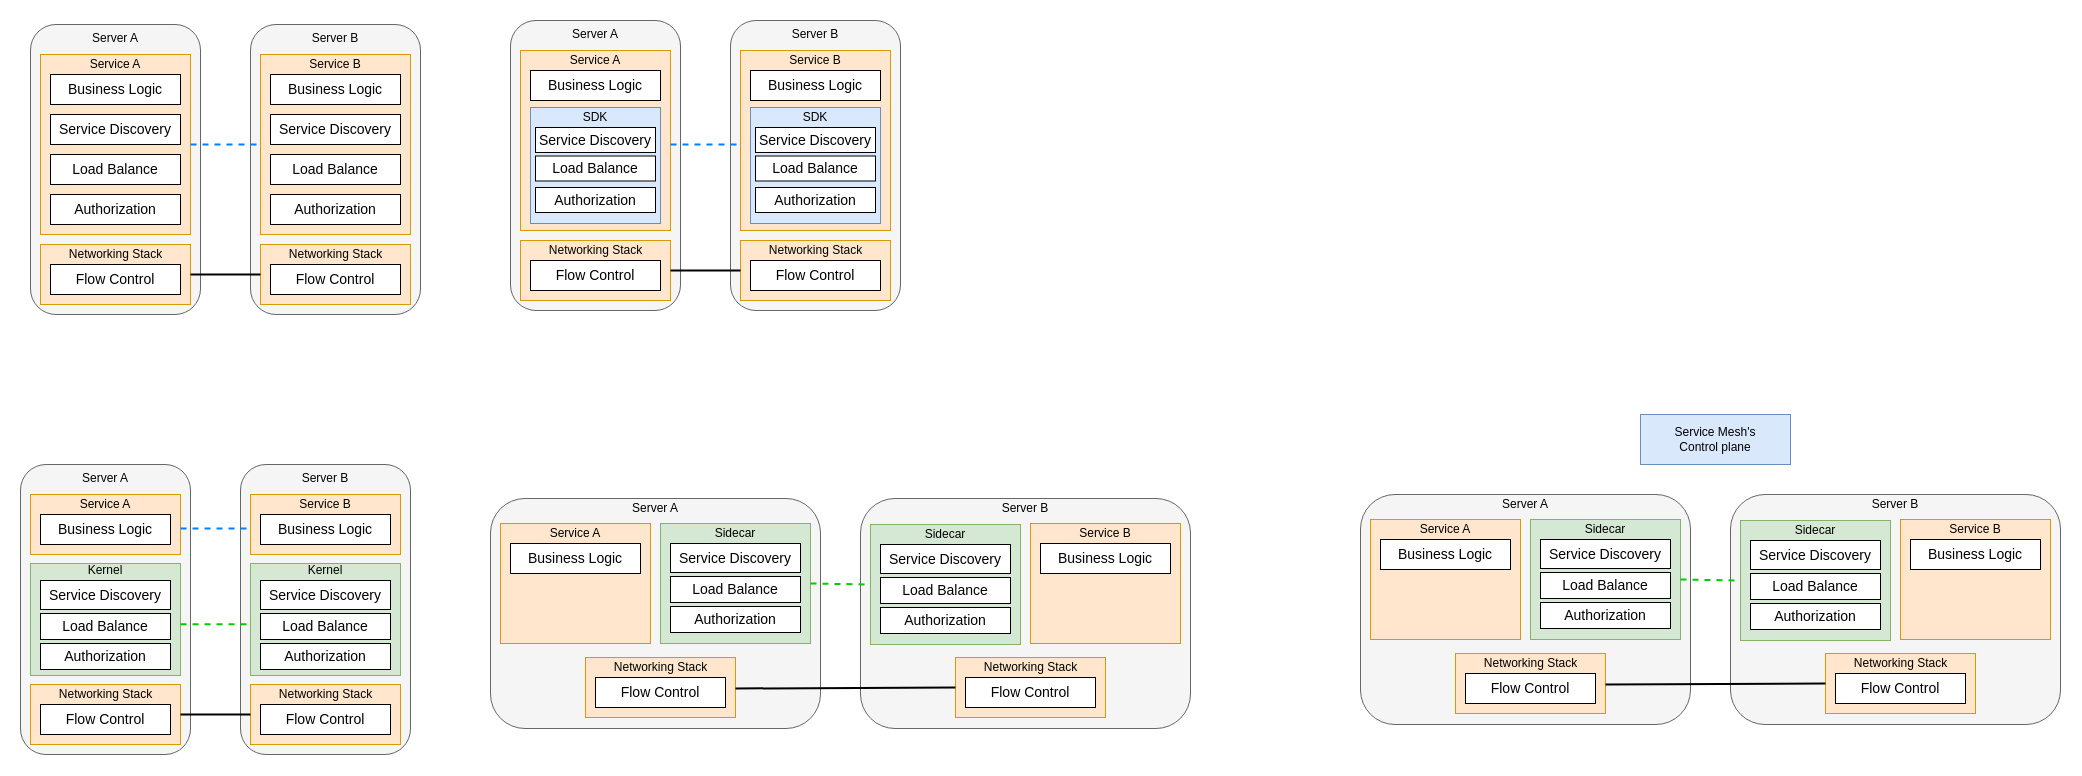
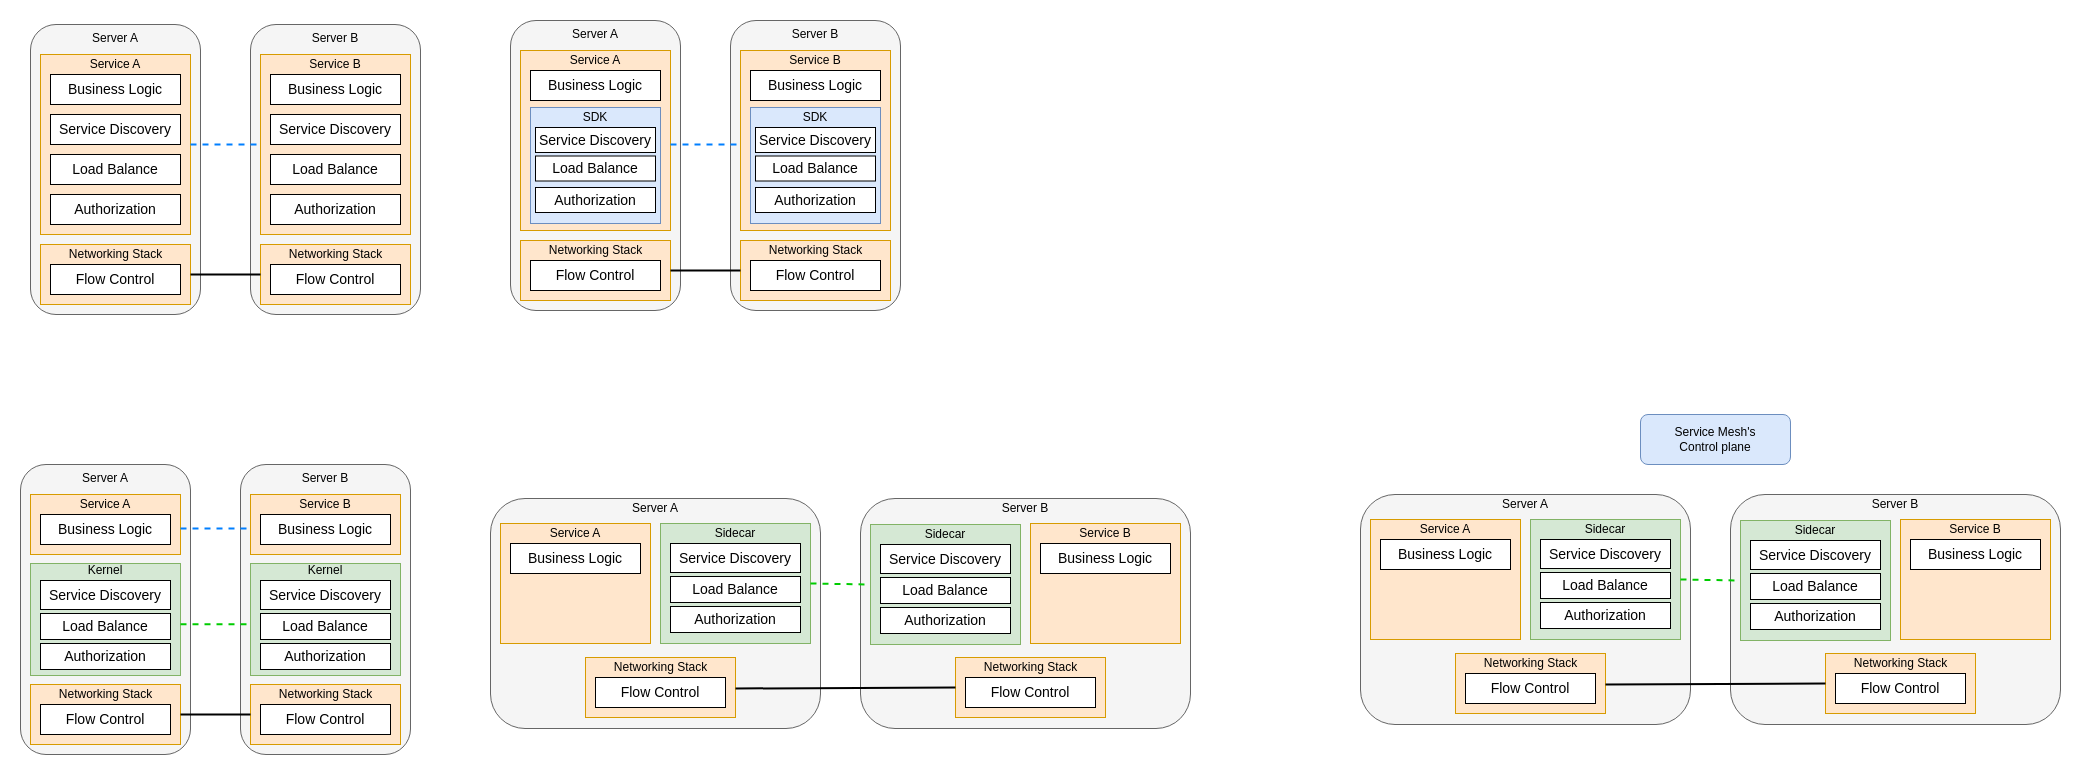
(1716, 440) -> (1716, 440)
